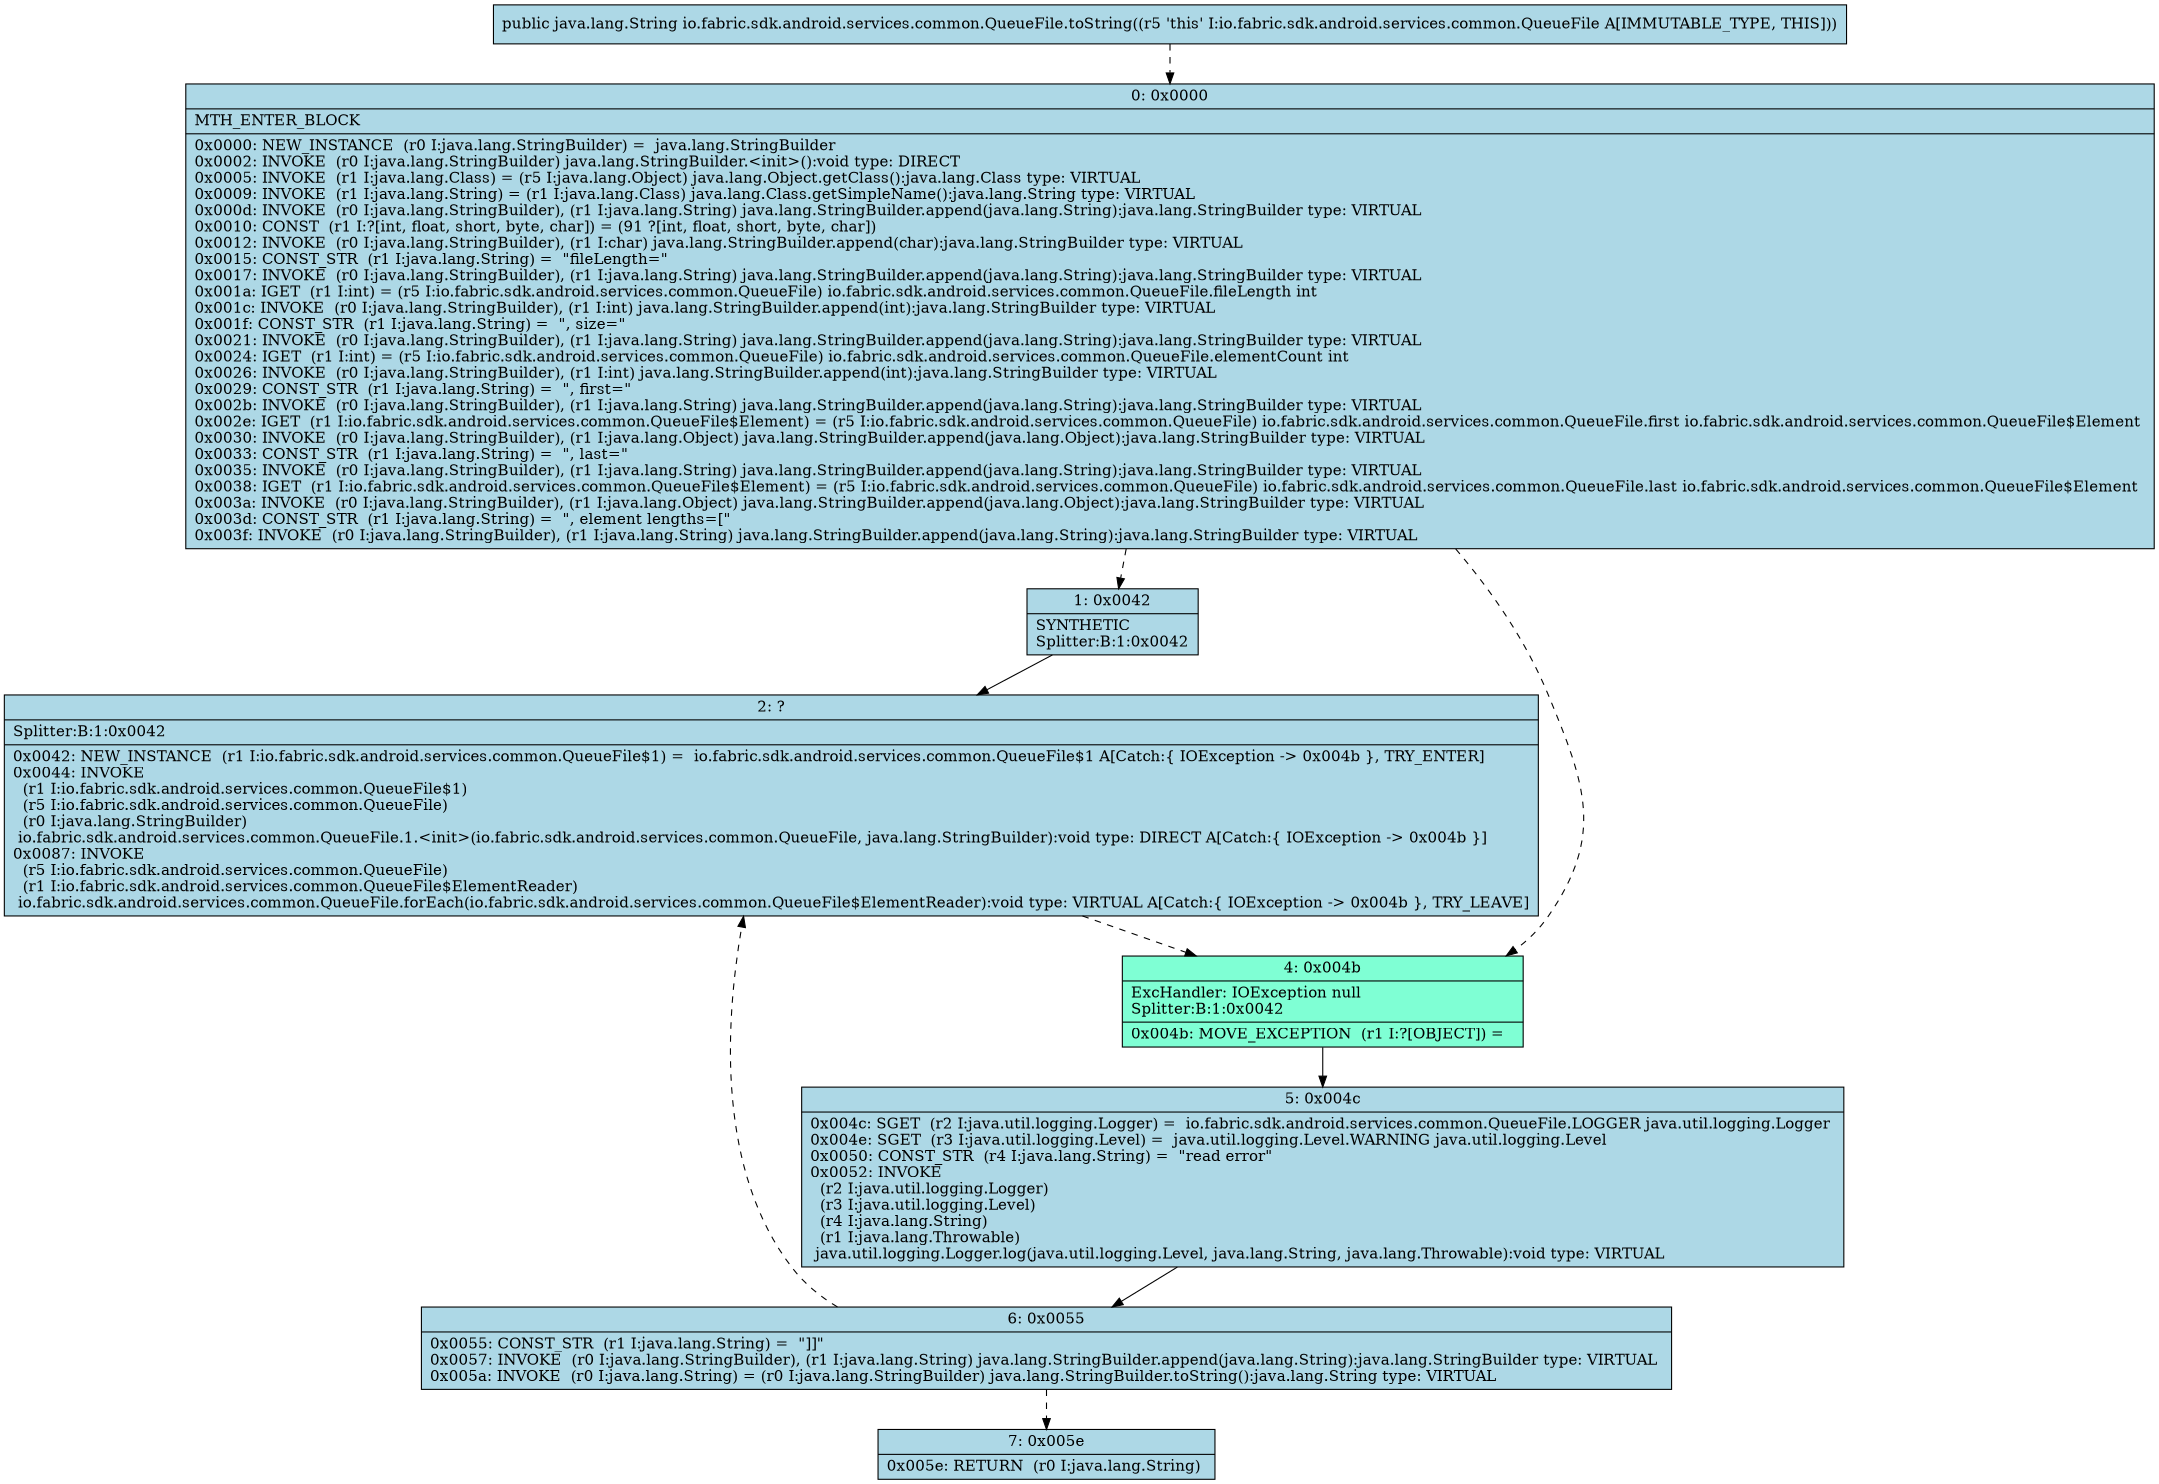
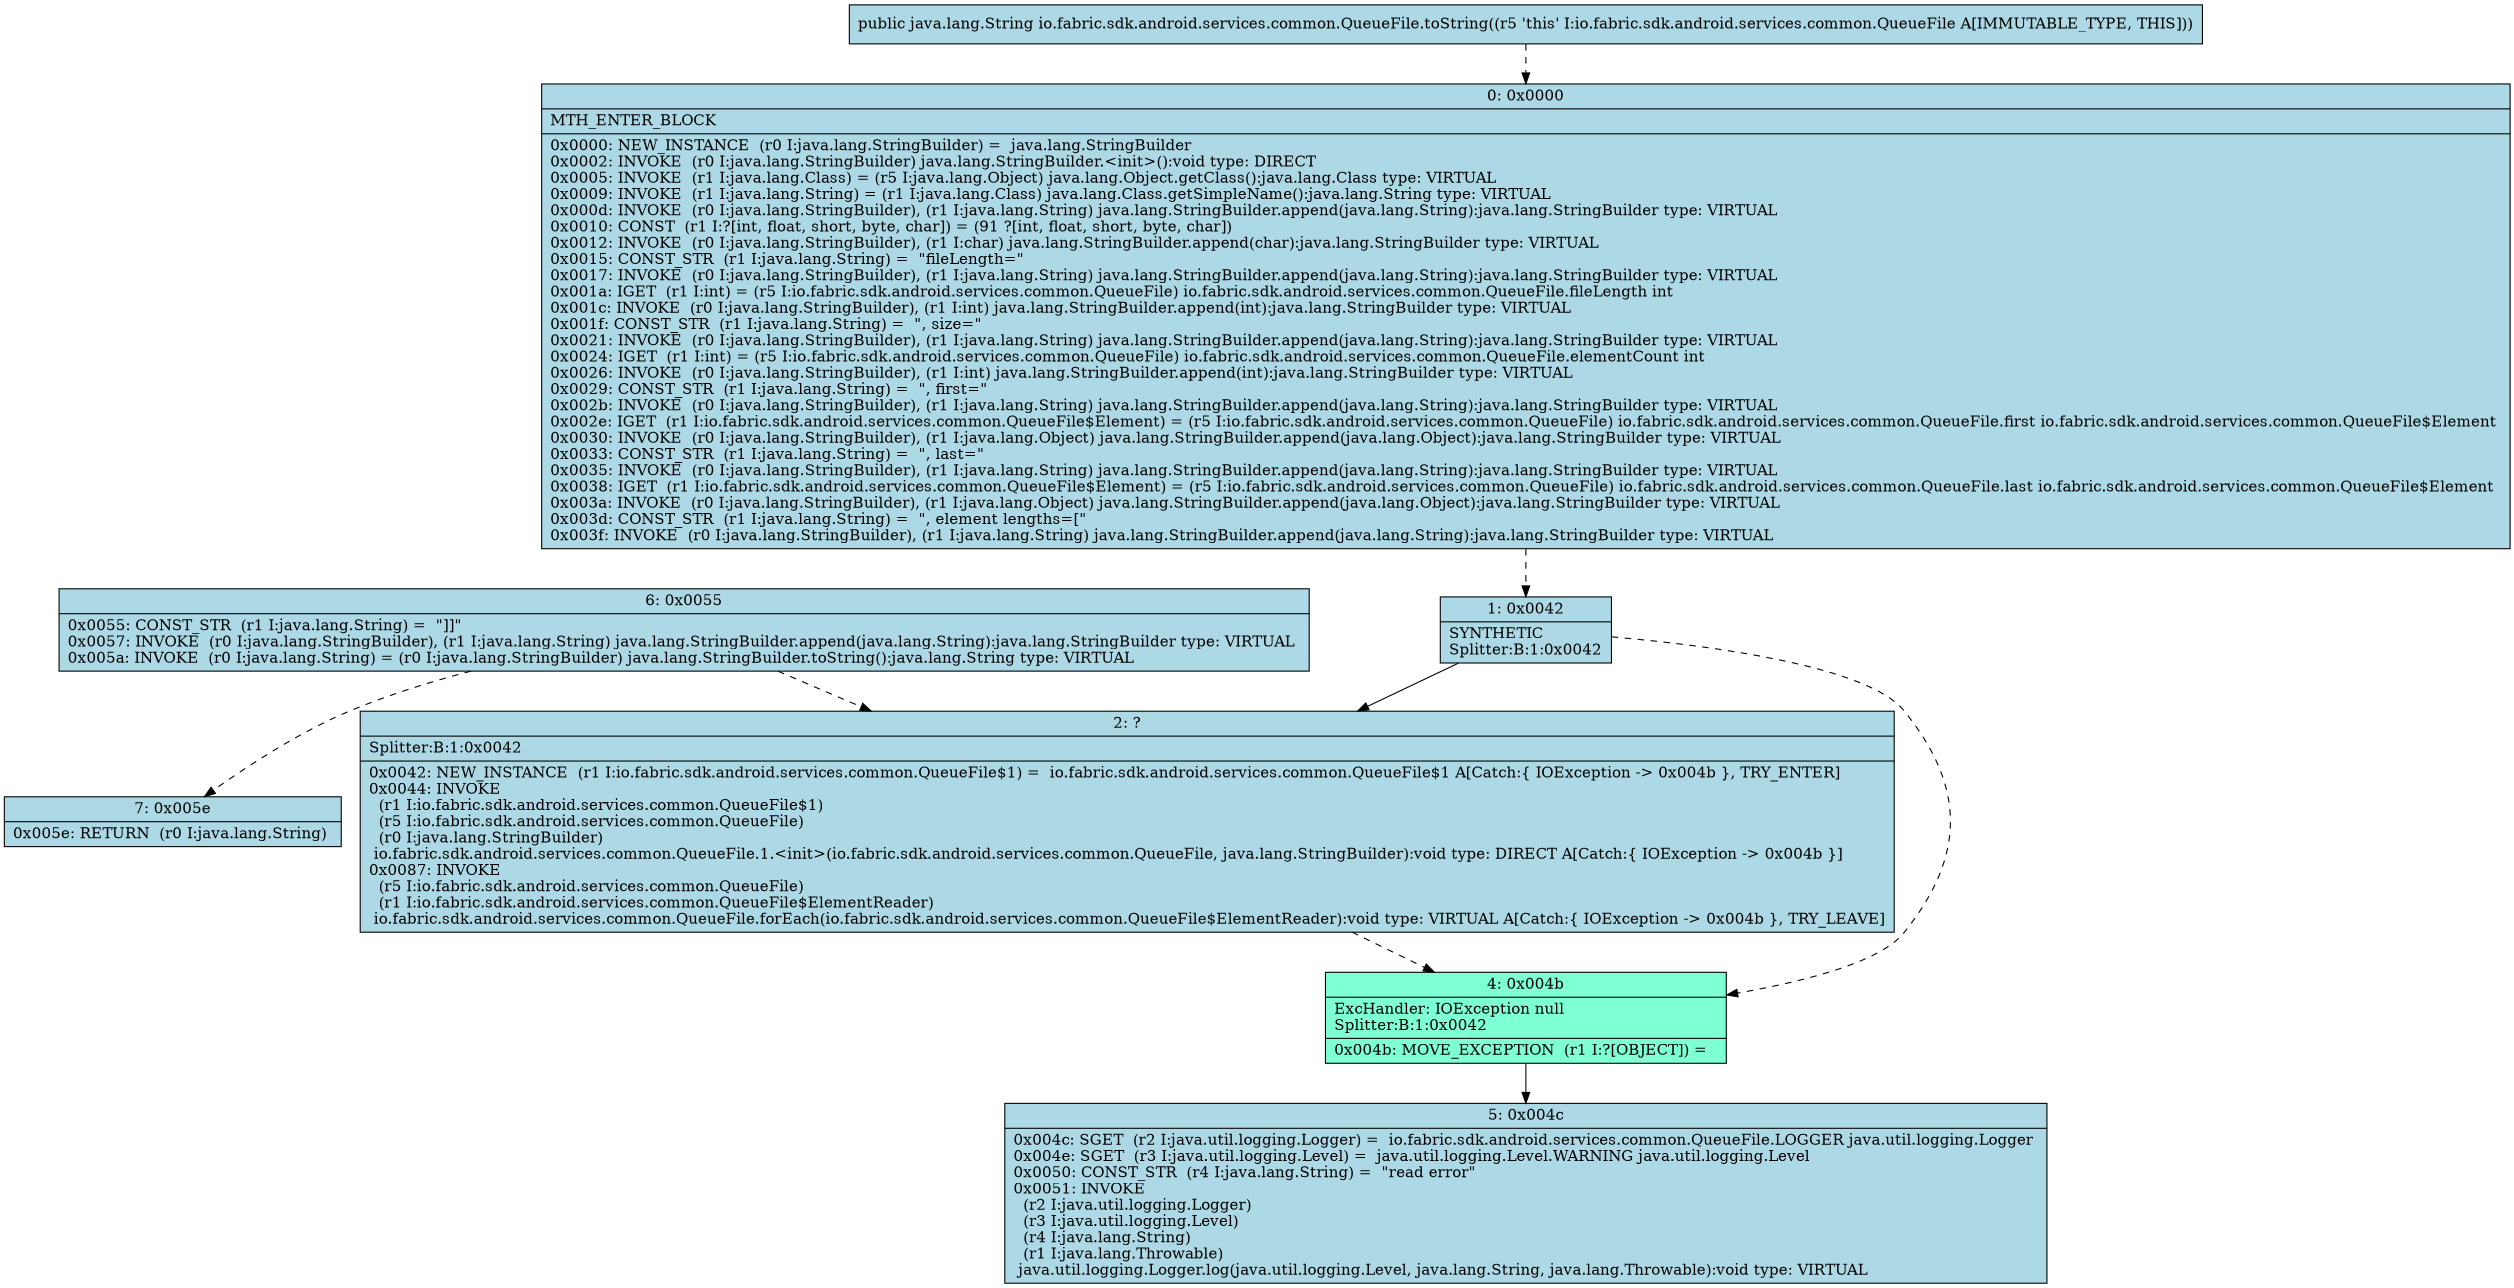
(1568, 745) -> (1936, 761)
(881, 1173) -> (1084, 1189)
(1149, 1284) -> none
